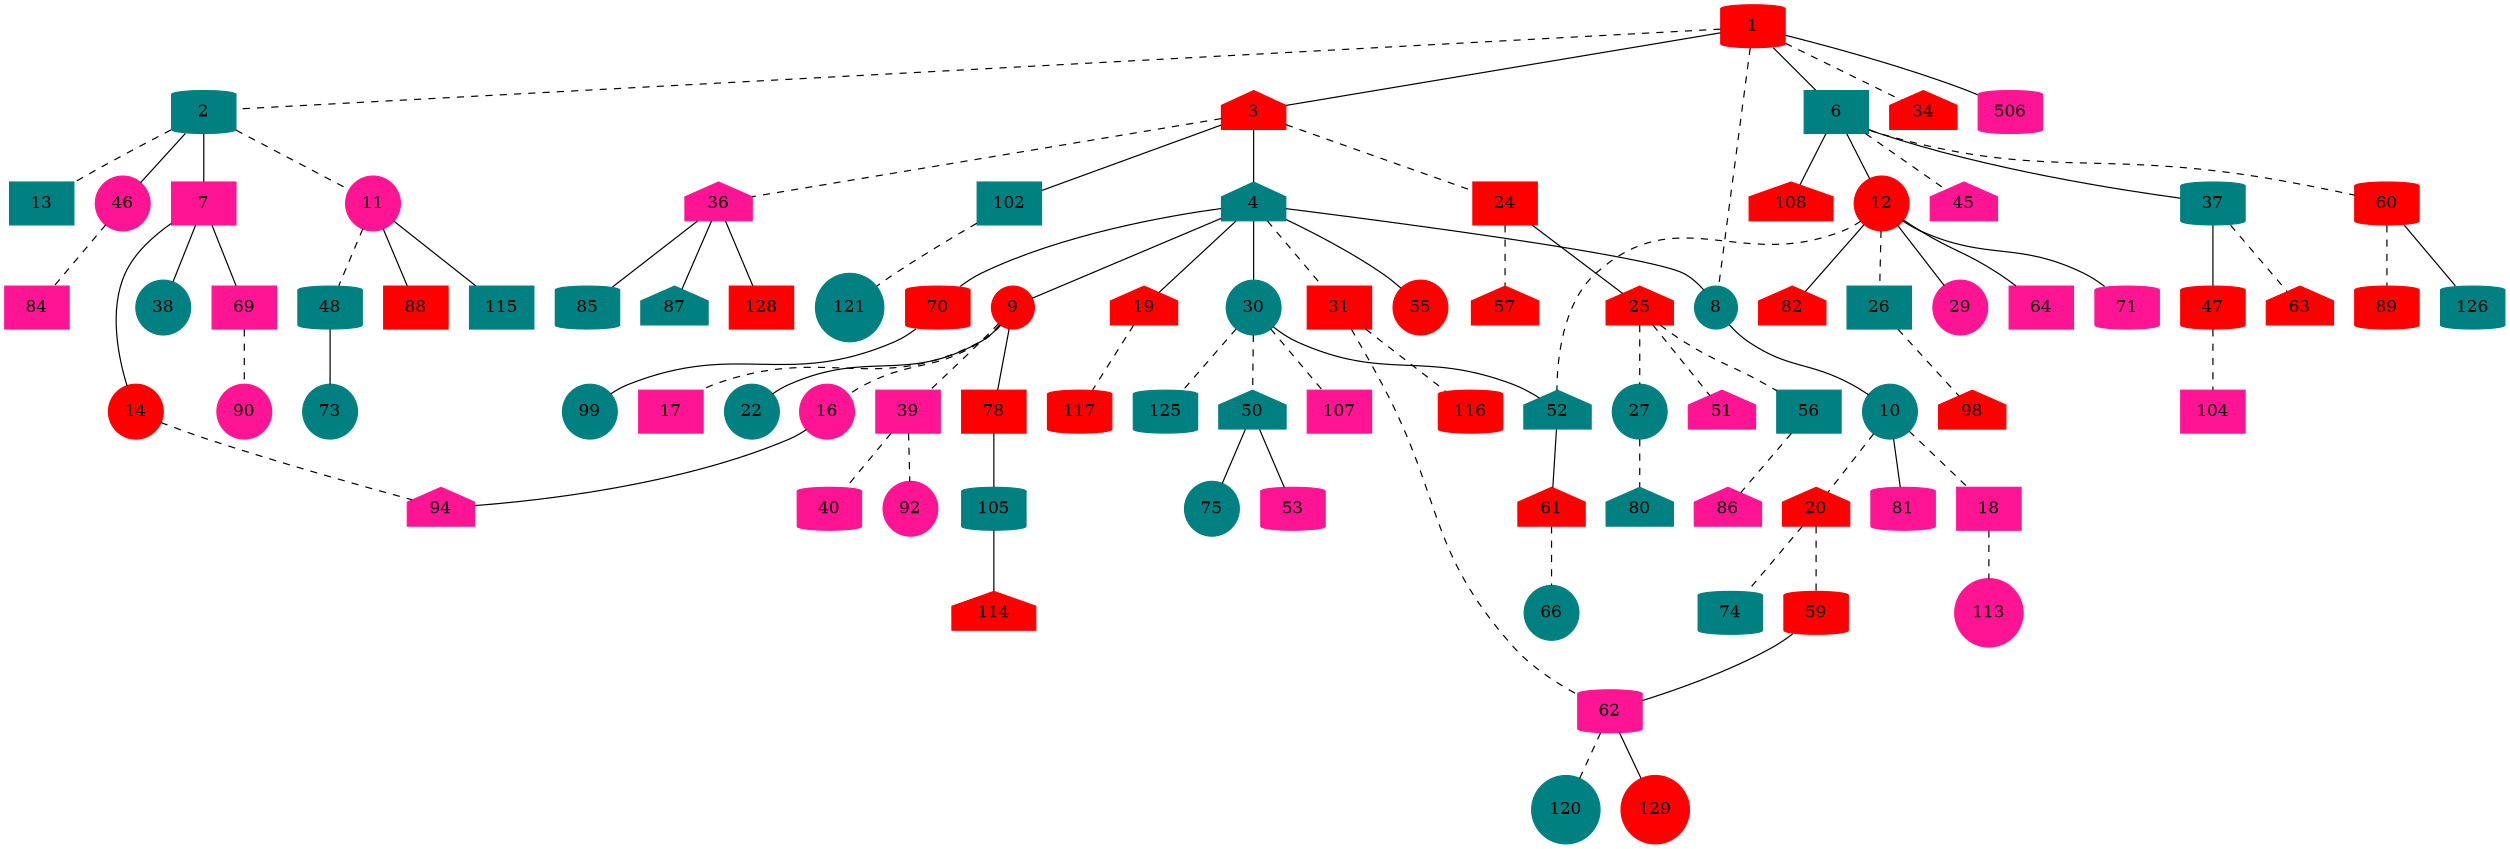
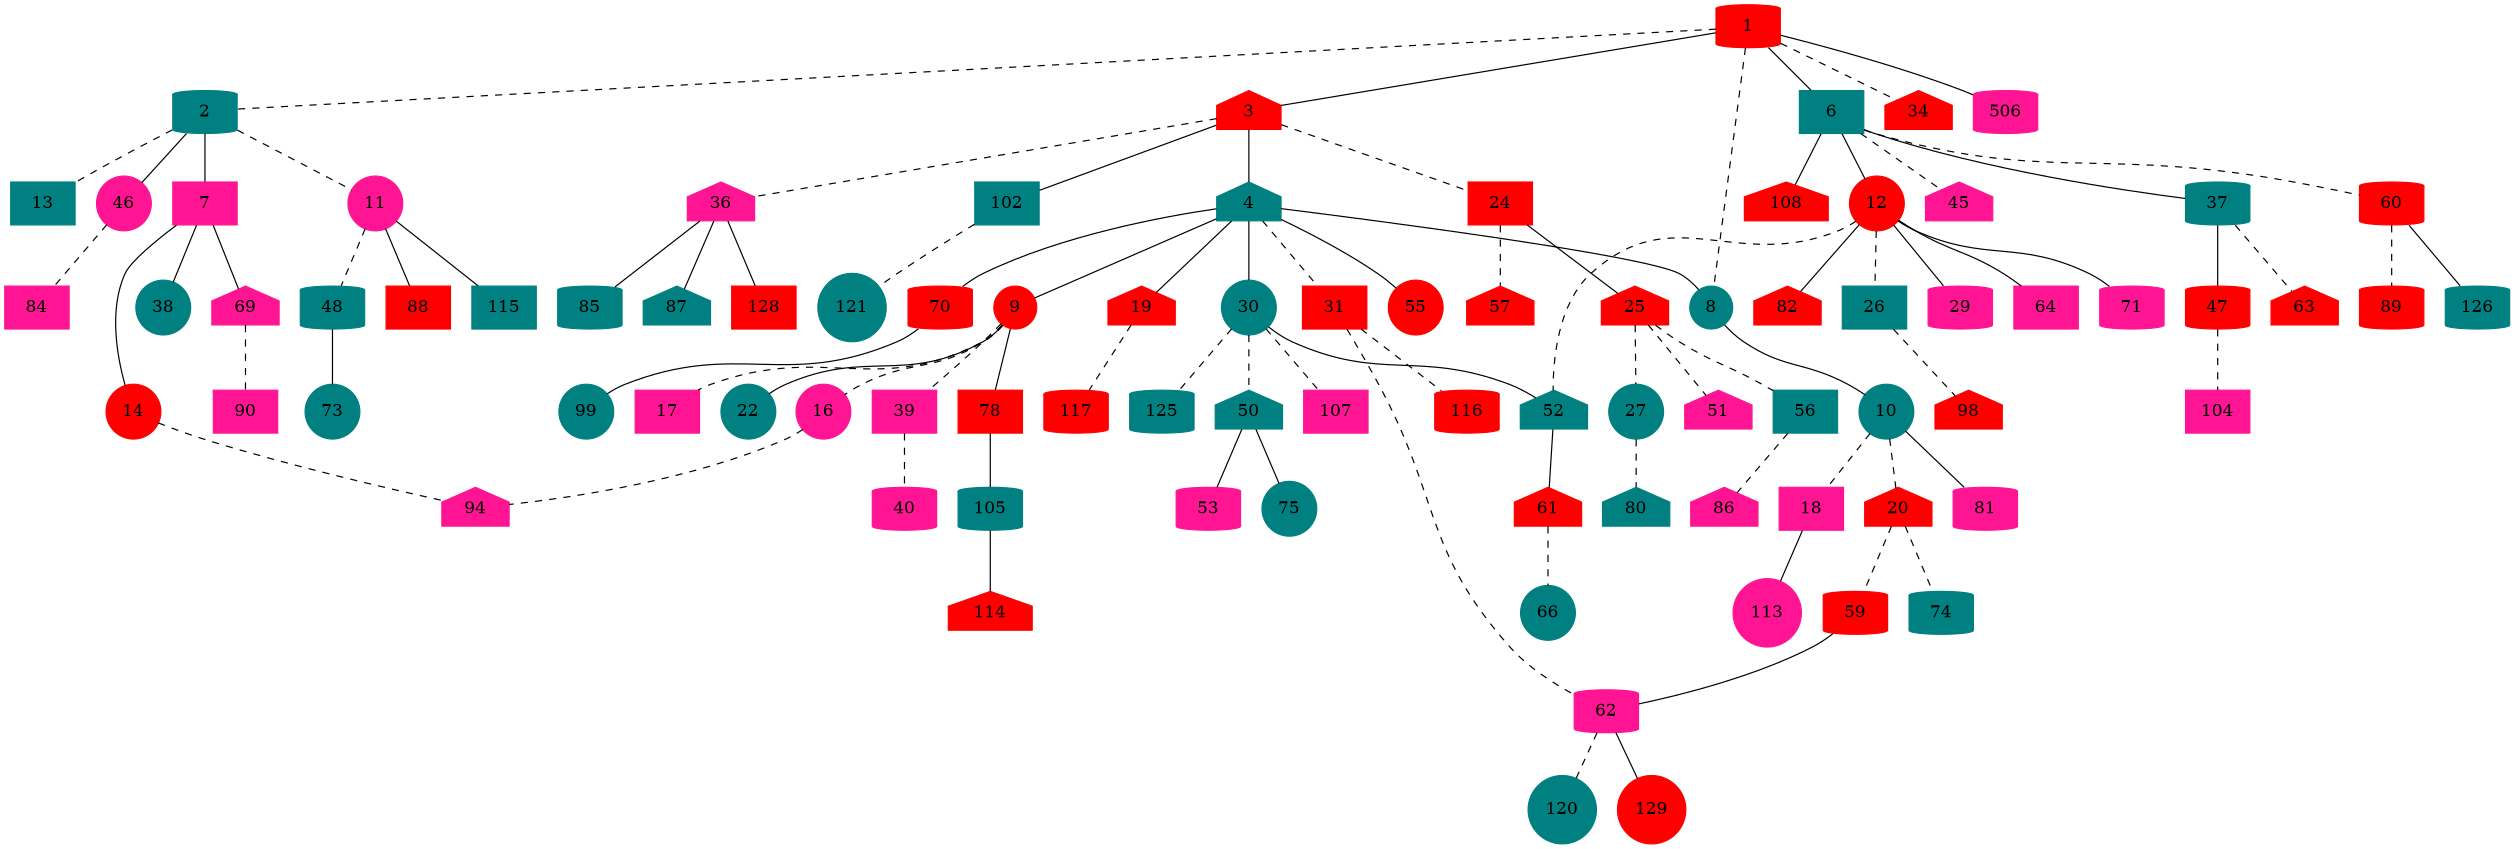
(244, 308) -> (245, 308)
(1960, 308) -> (1960, 308)
(244, 412) -> (245, 412)
(644, 482) -> (659, 479)
(910, 509) -> none
(1989, 555) -> (1791, 556)
